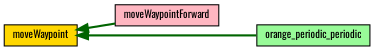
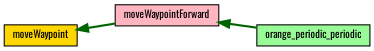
(172, 35) -> (243, 26)
